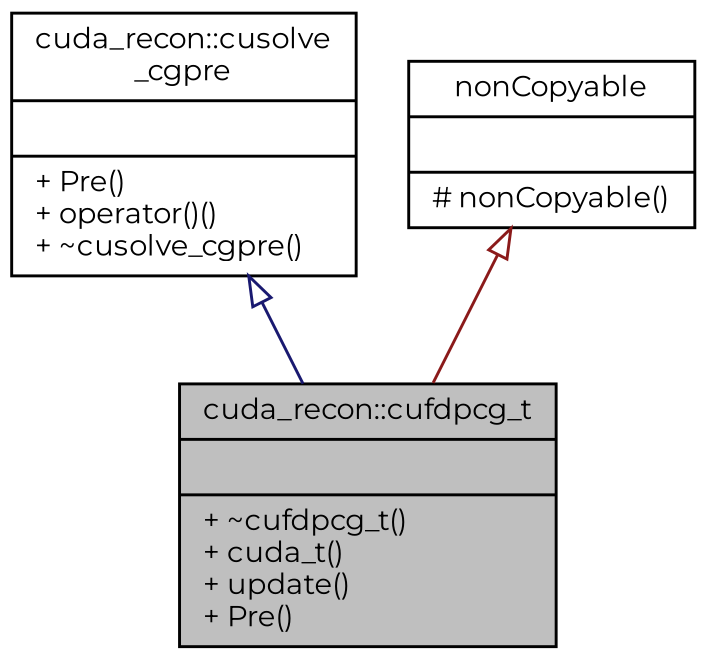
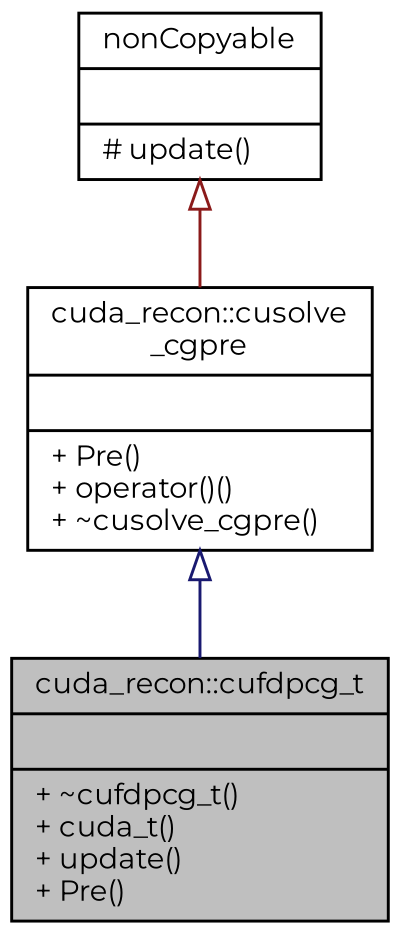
(552, 199) -> (178, 150)
(465, 319) -> (200, 249)
